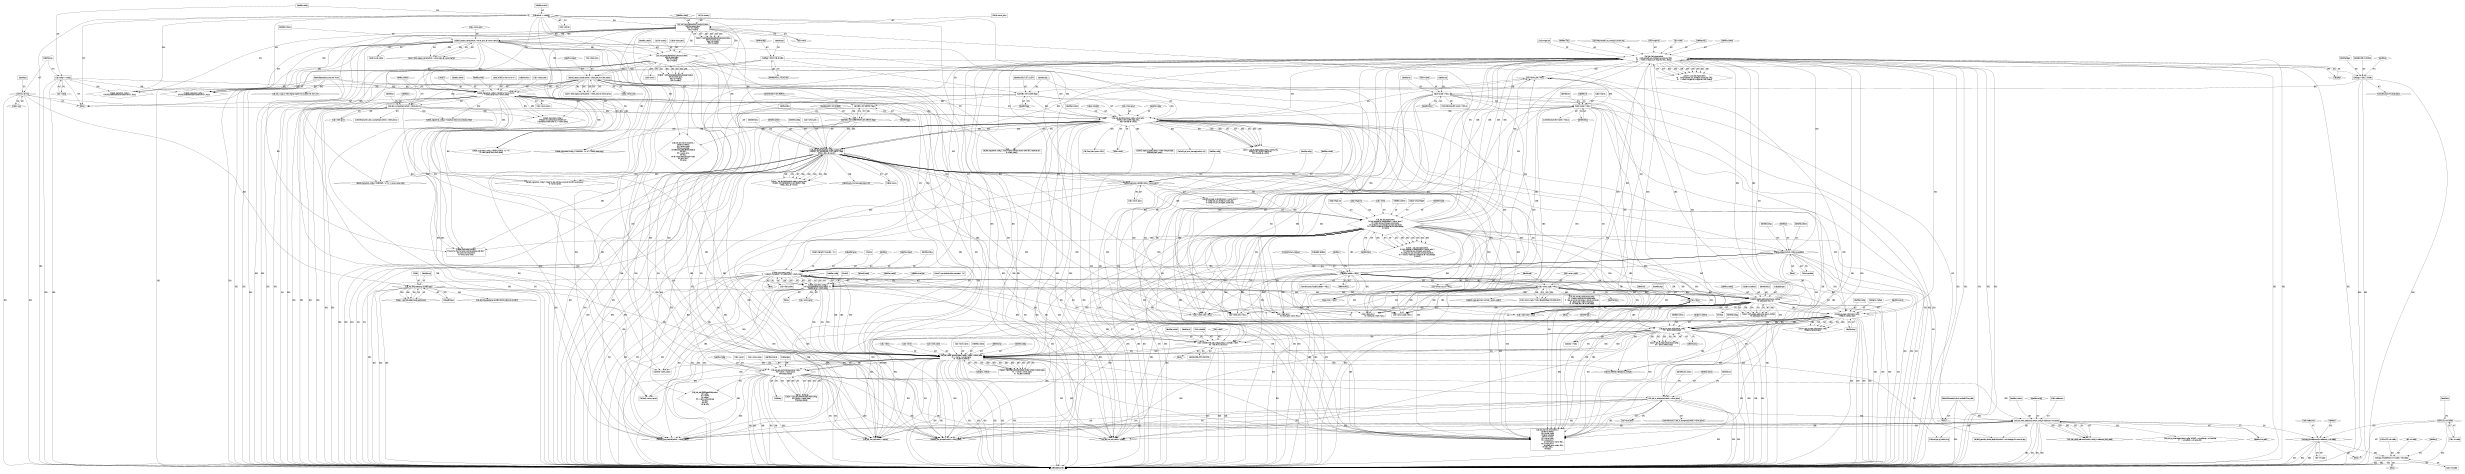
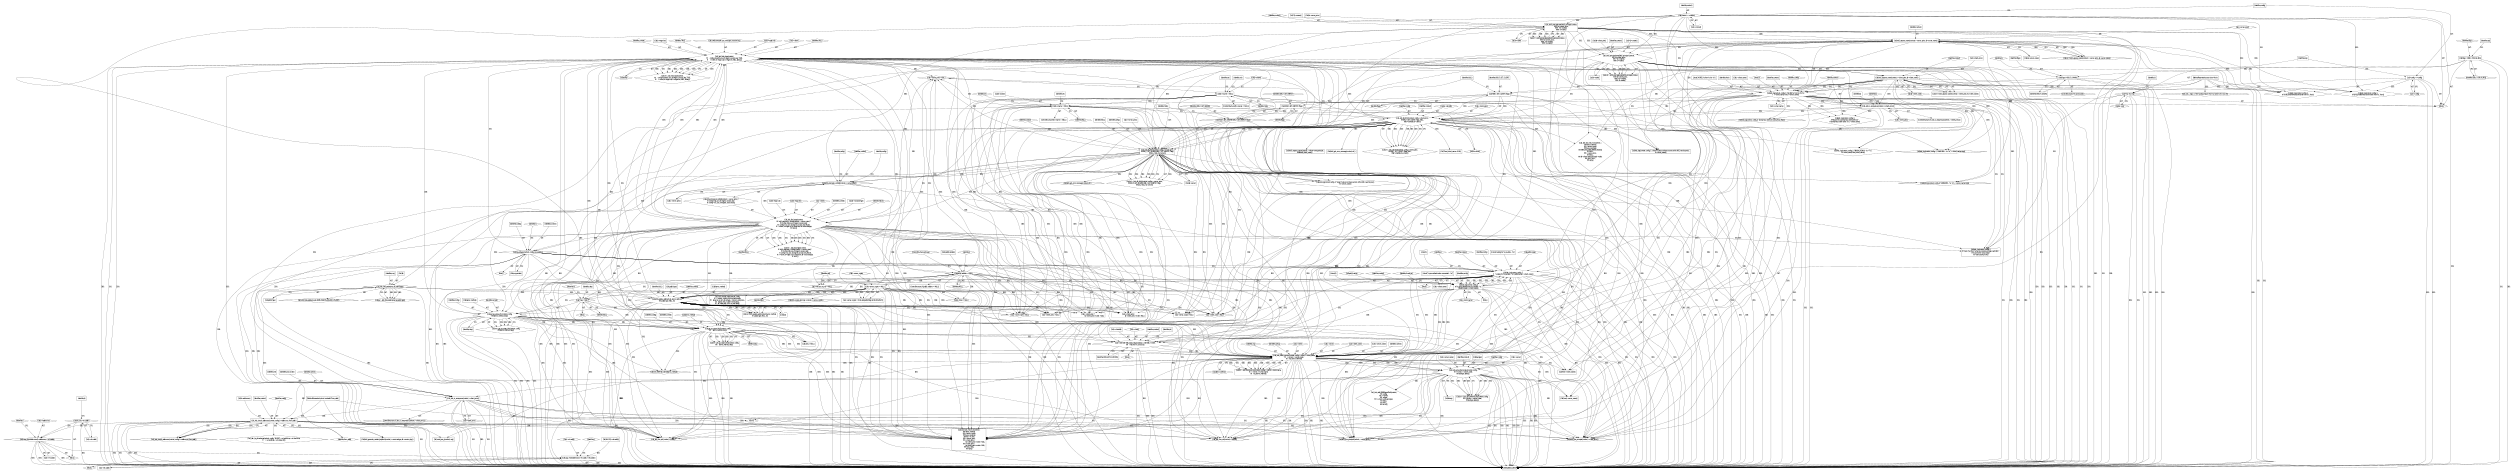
none -> (2048, 84)
(1623, 200) -> (1416, 179)
